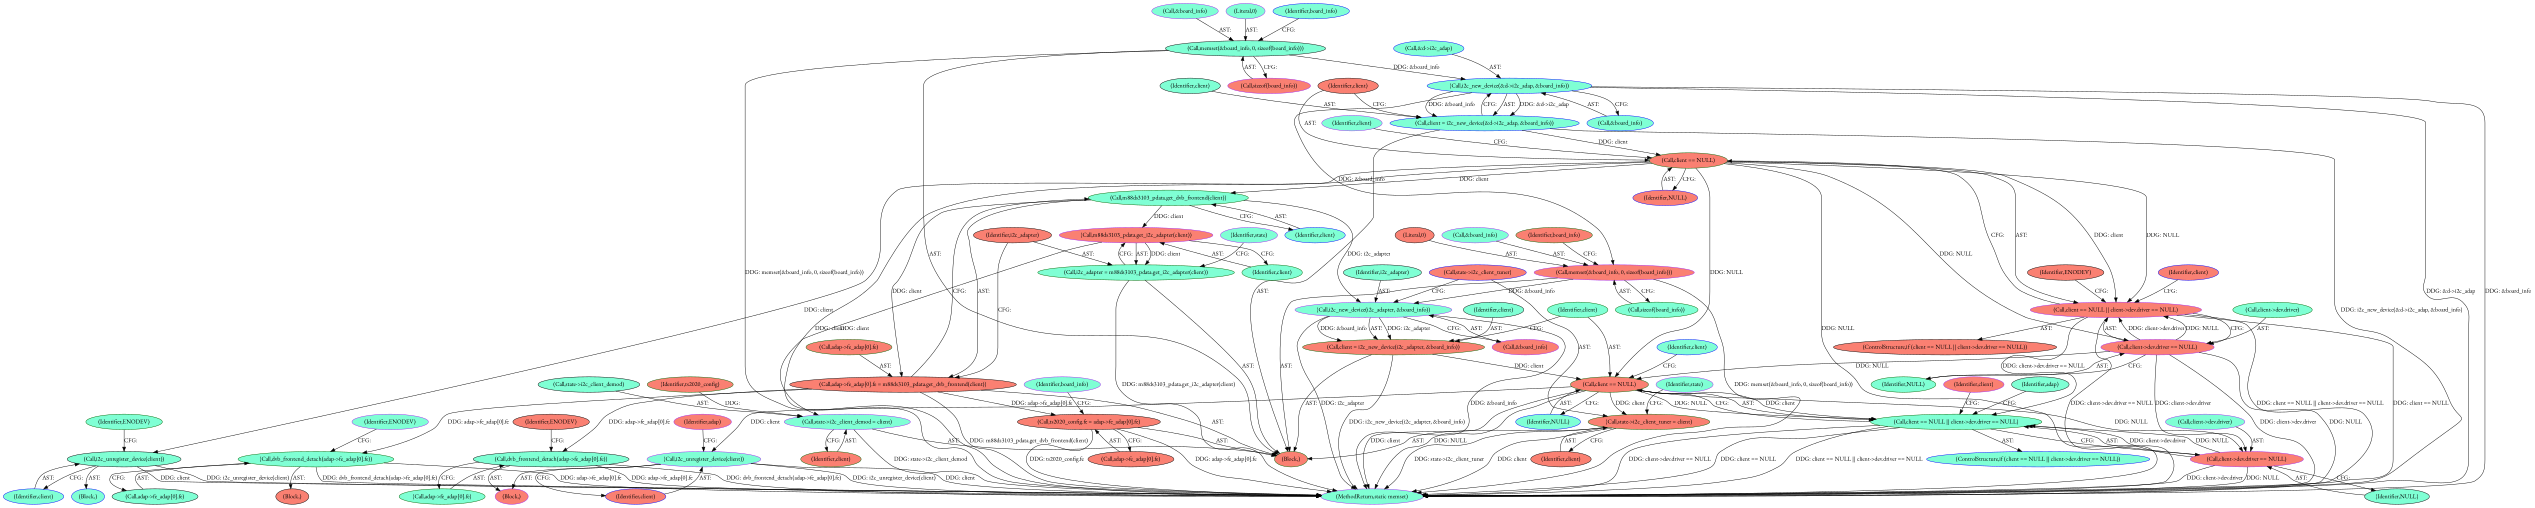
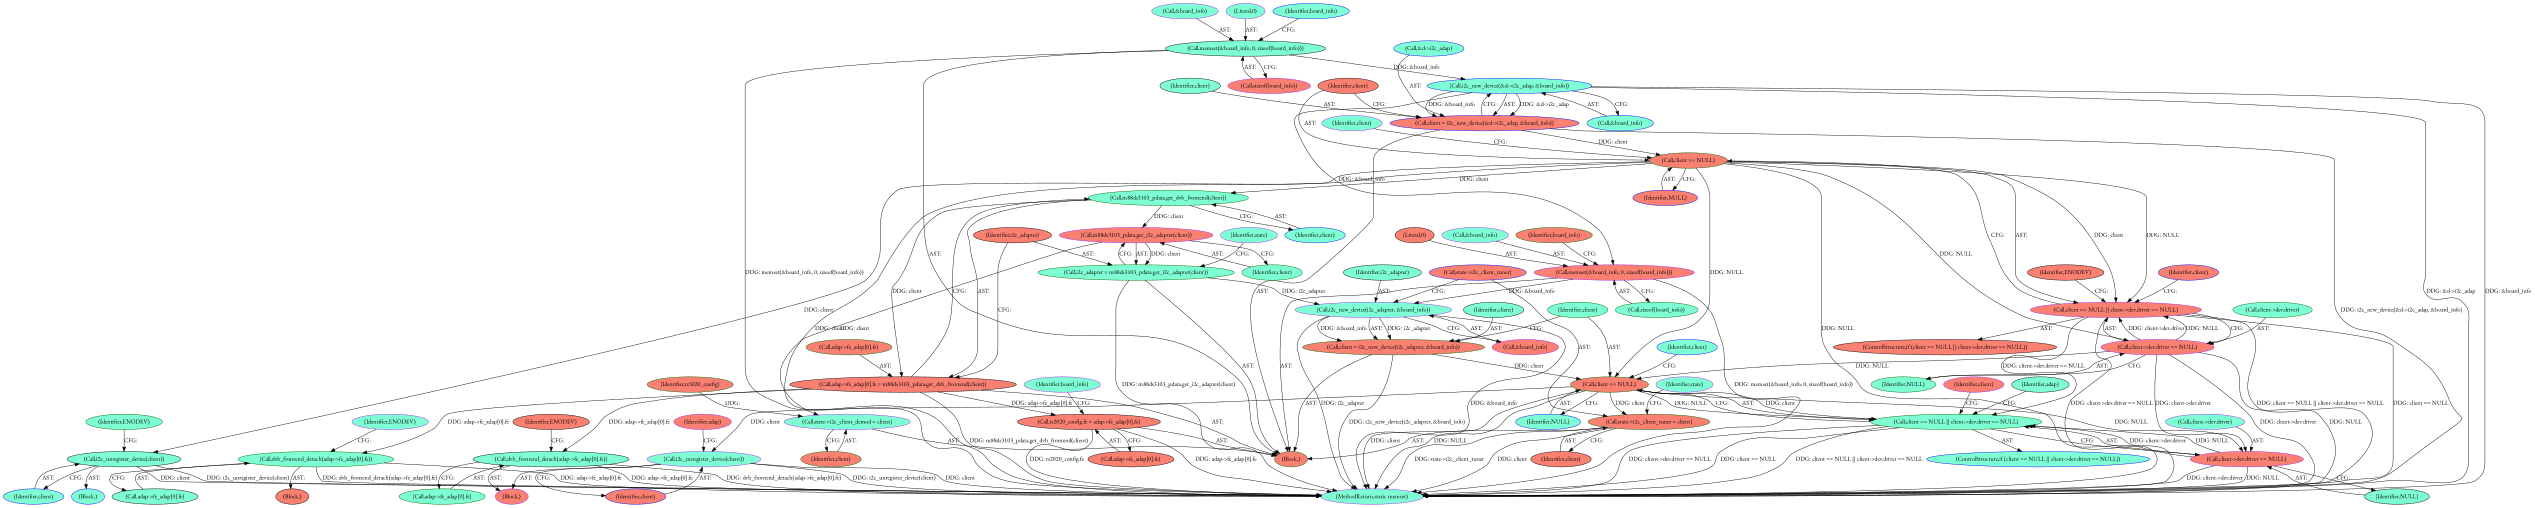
(1476, 63) -> (1407, 90)
(1485, 123) -> (1485, 123)
(1338, 219) -> (1265, 286)
(589, 385) -> none
(690, 385) -> (690, 385)
(1004, 484) -> none
